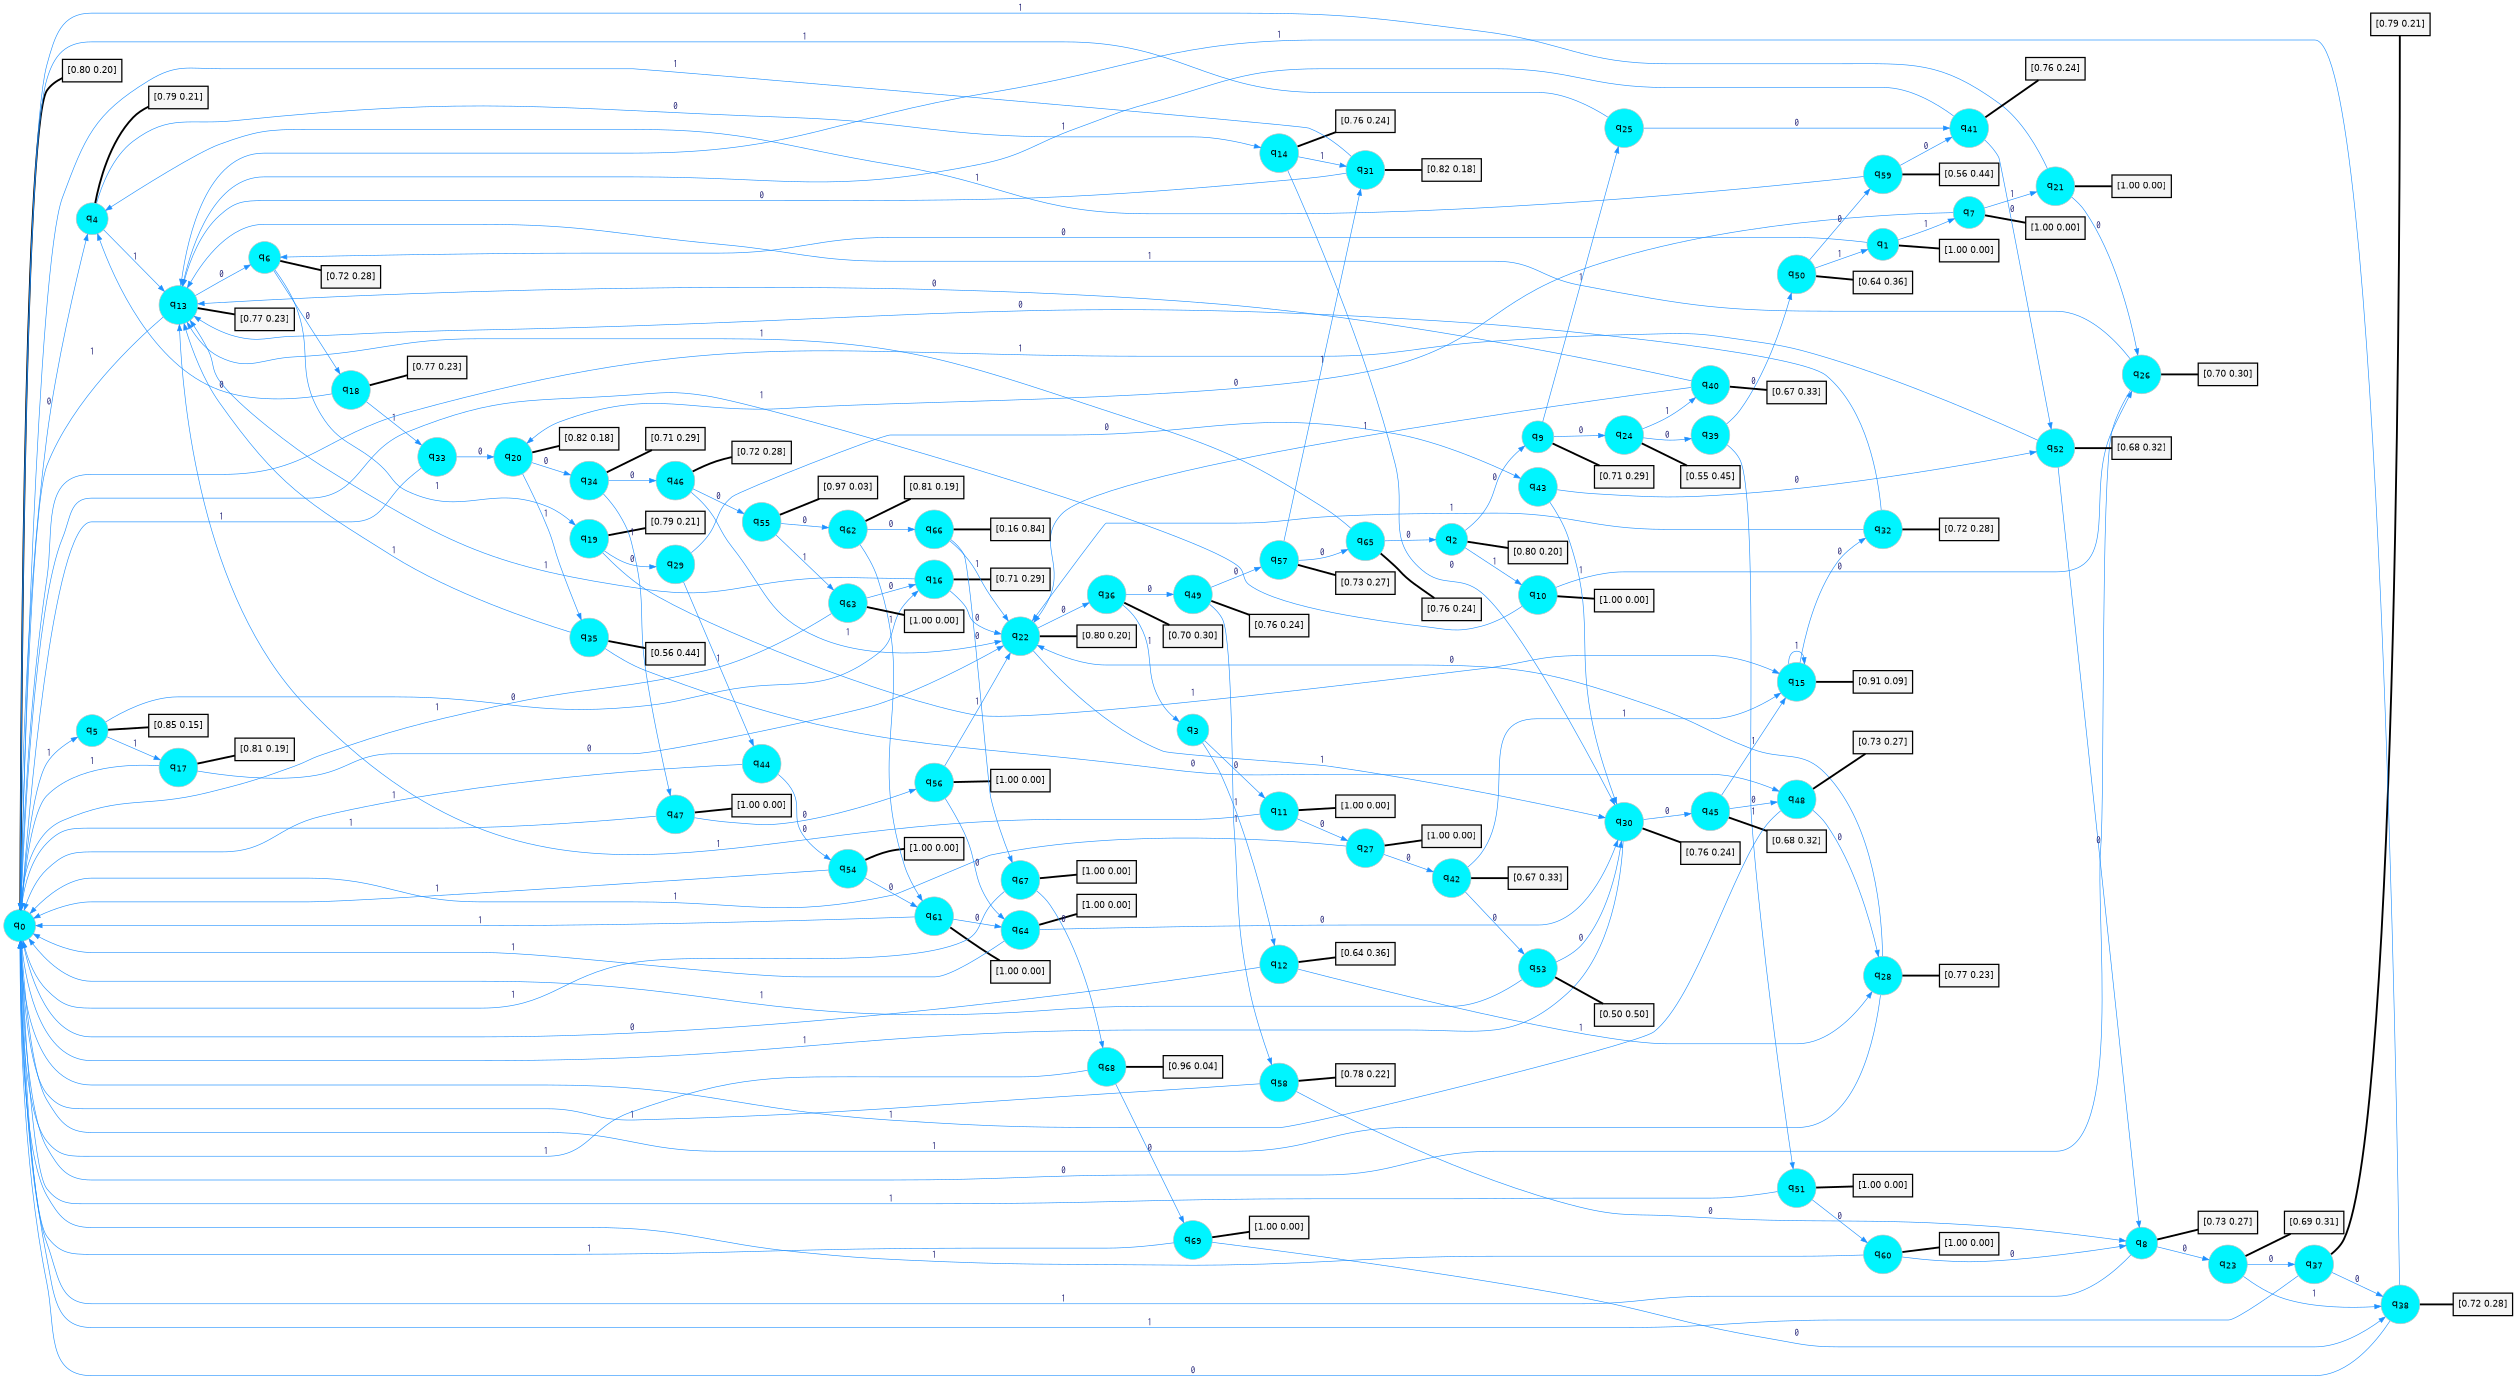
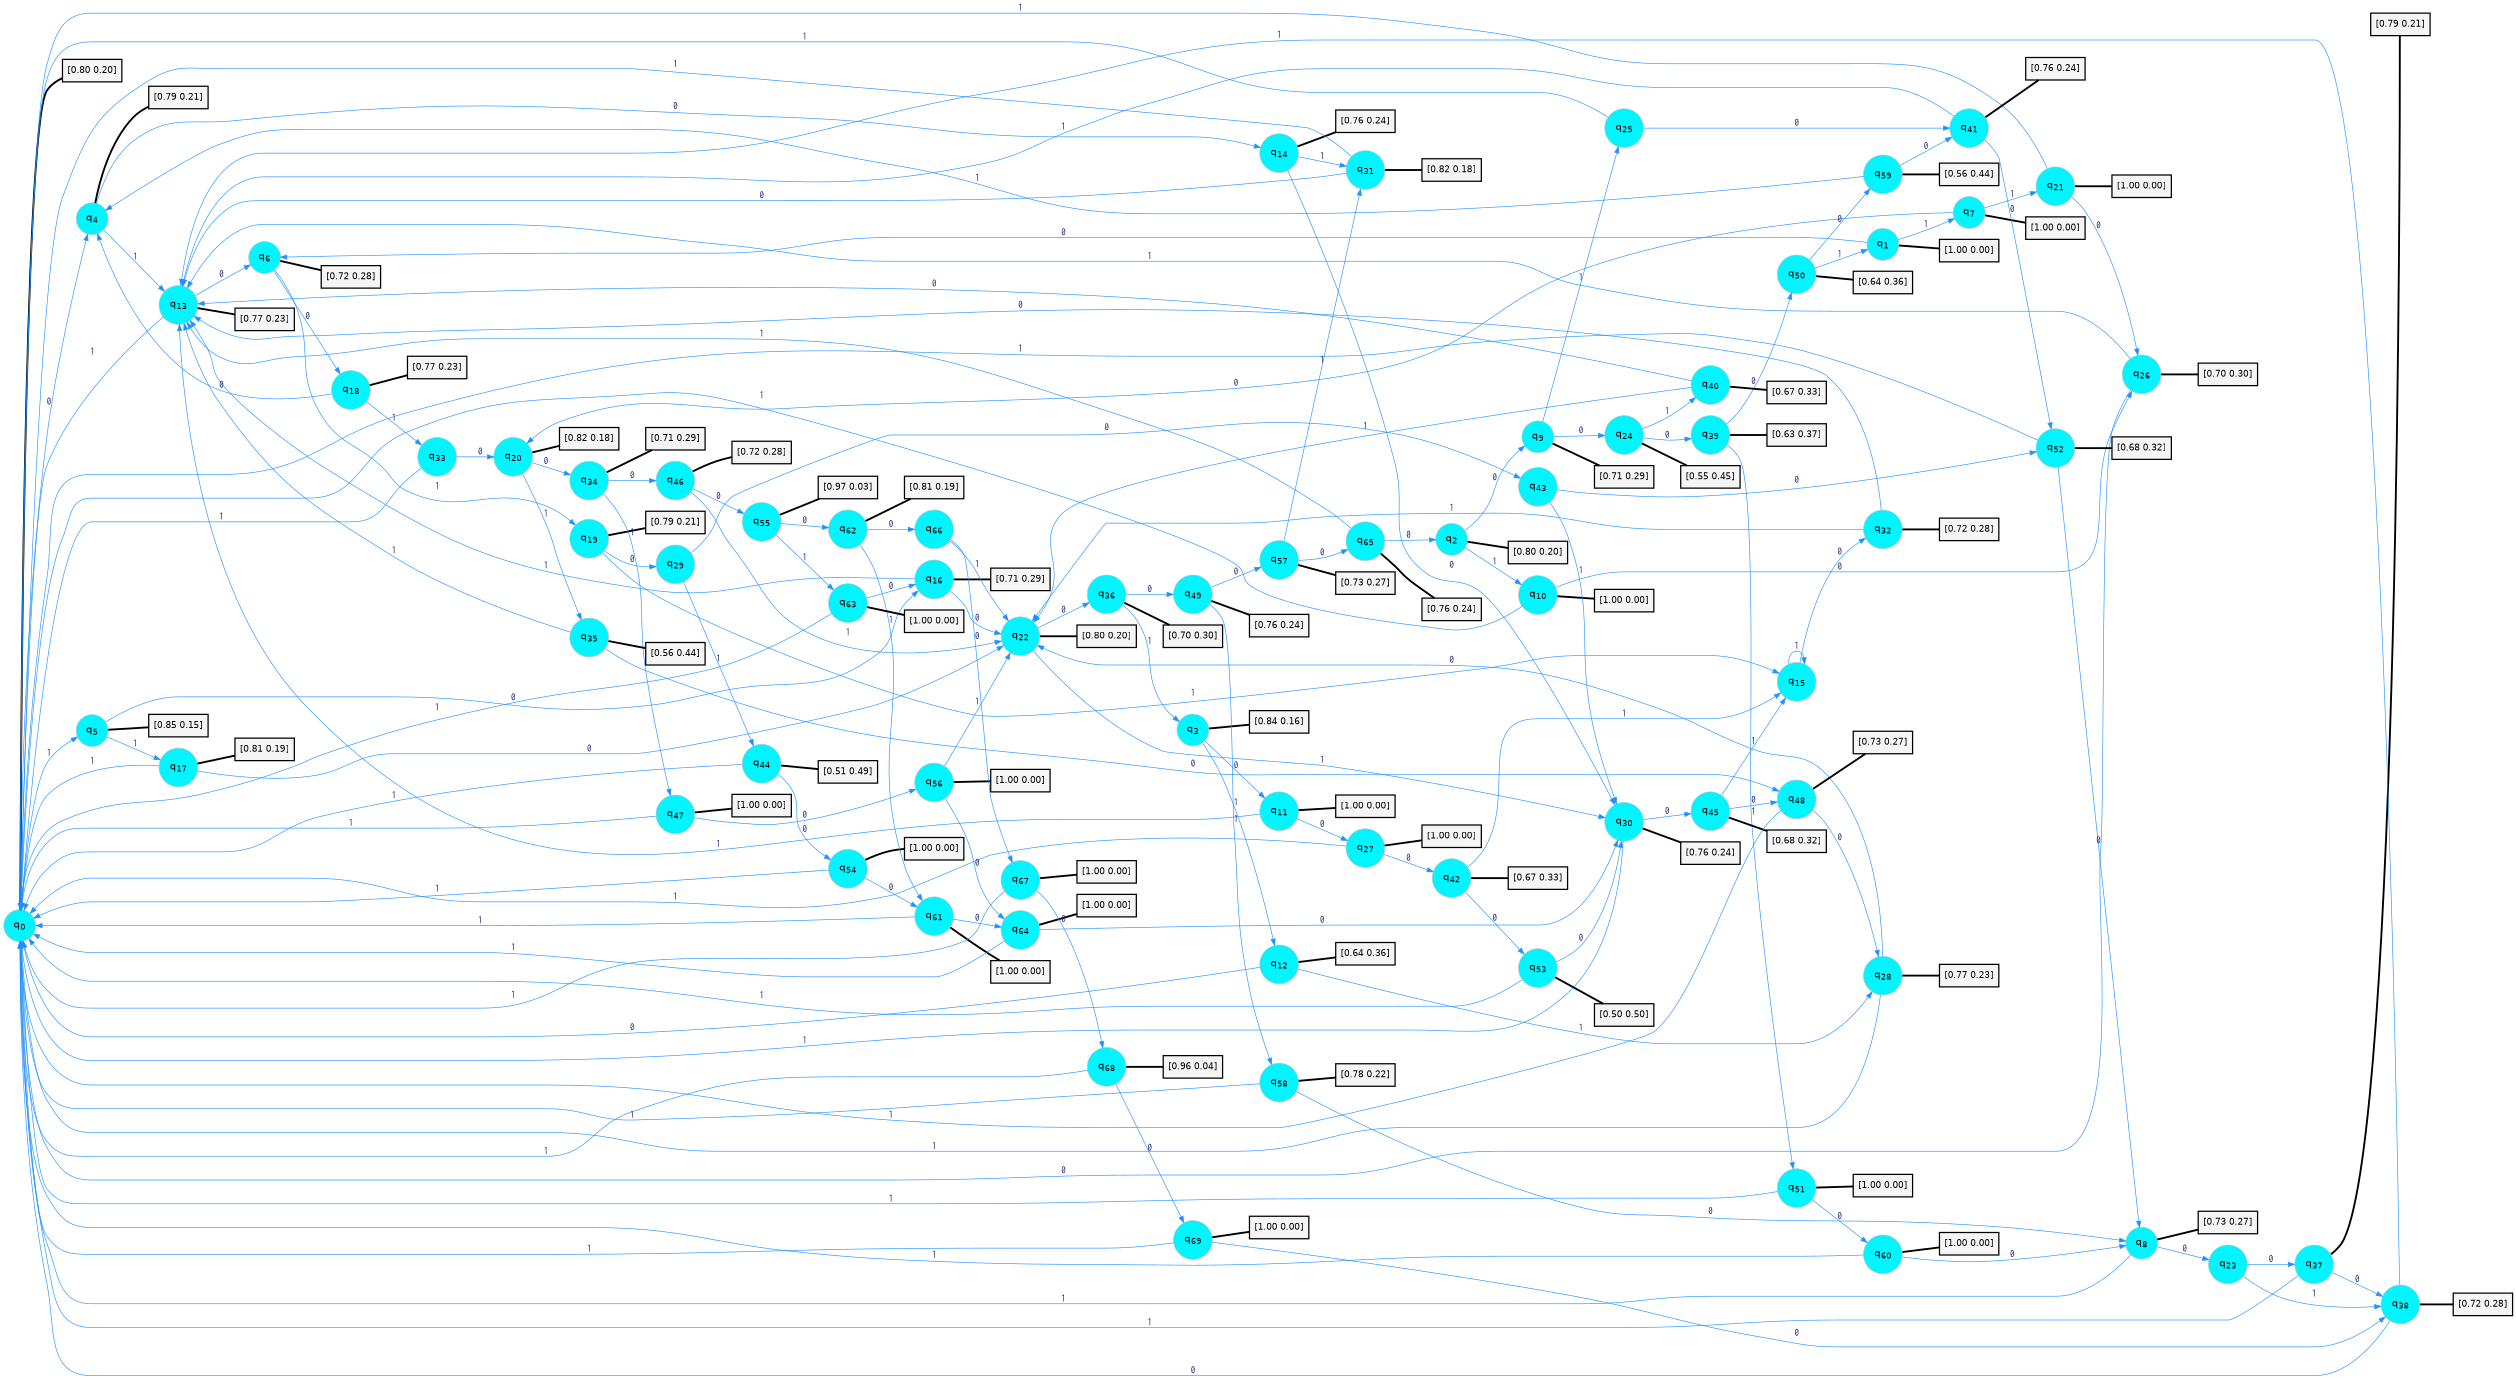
none -> (1797, 435)
(1020, 529) -> none
(1883, 682) -> none
none -> (1279, 722)
none -> (848, 772)
(2314, 1222) -> none
